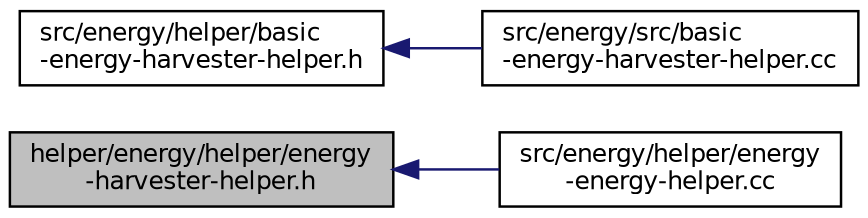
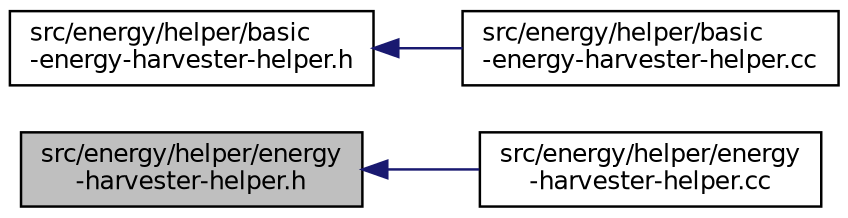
(670, 48) -> (651, 48)
(202, 169) -> (192, 169)
(670, 169) -> (651, 169)
